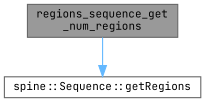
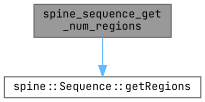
(103, 21) -> (103, 21)
